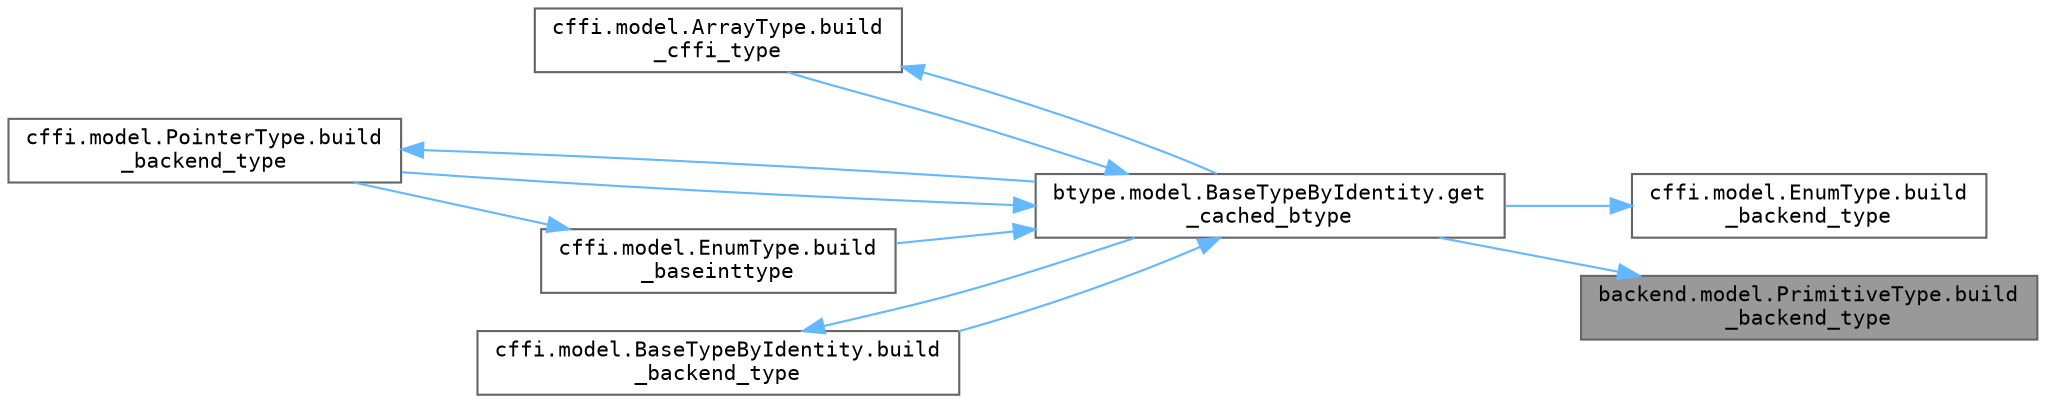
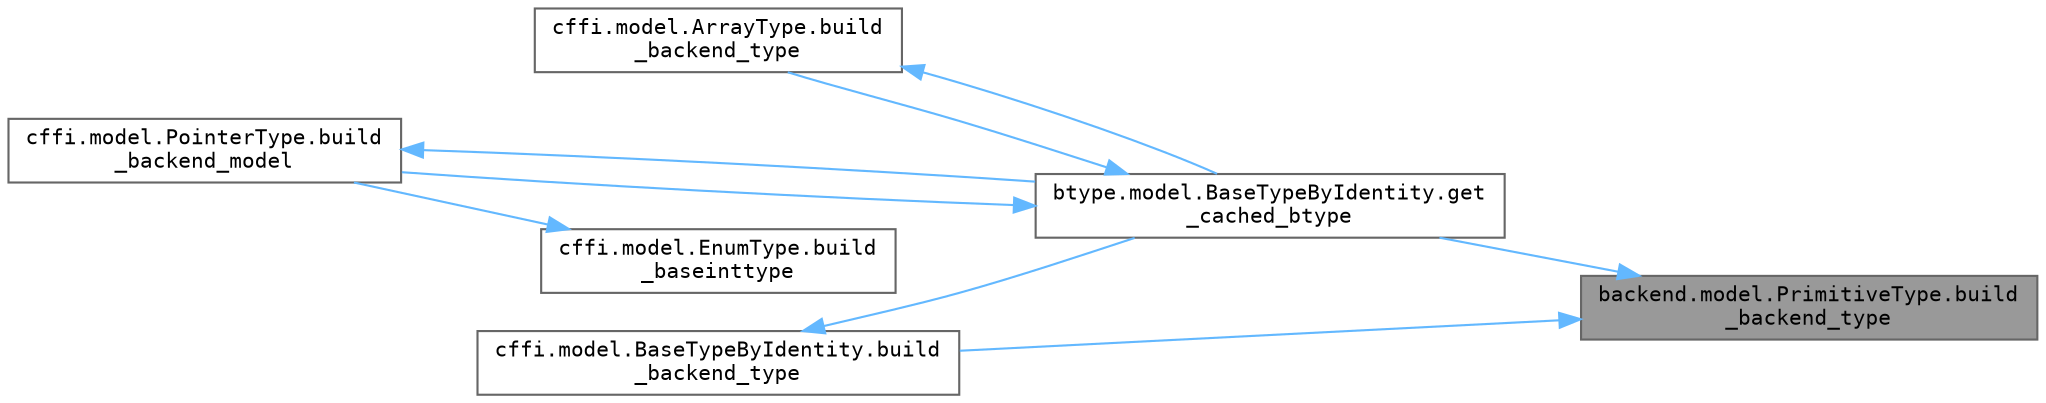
(718, 40) -> (718, 40)
(205, 151) -> (205, 151)
(1809, 206) -> none
(955, 237) -> none
(1081, 293) -> (1259, 336)
